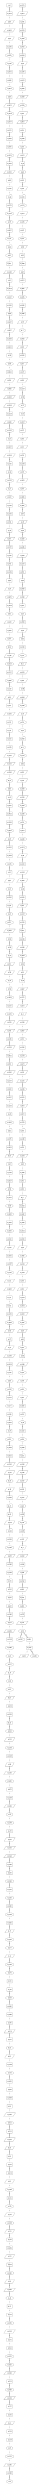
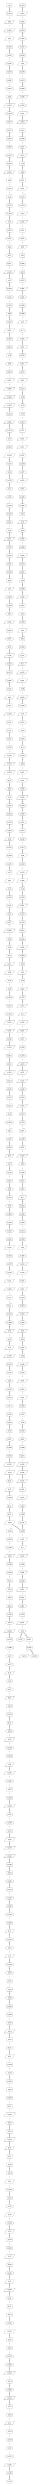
(10, 1527) -> (16, 1527)
